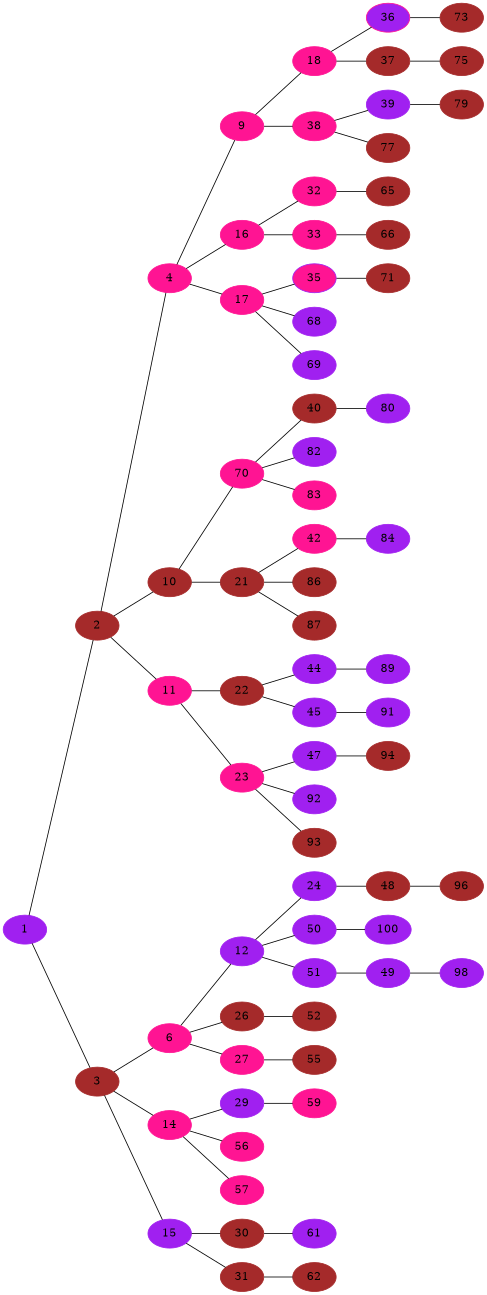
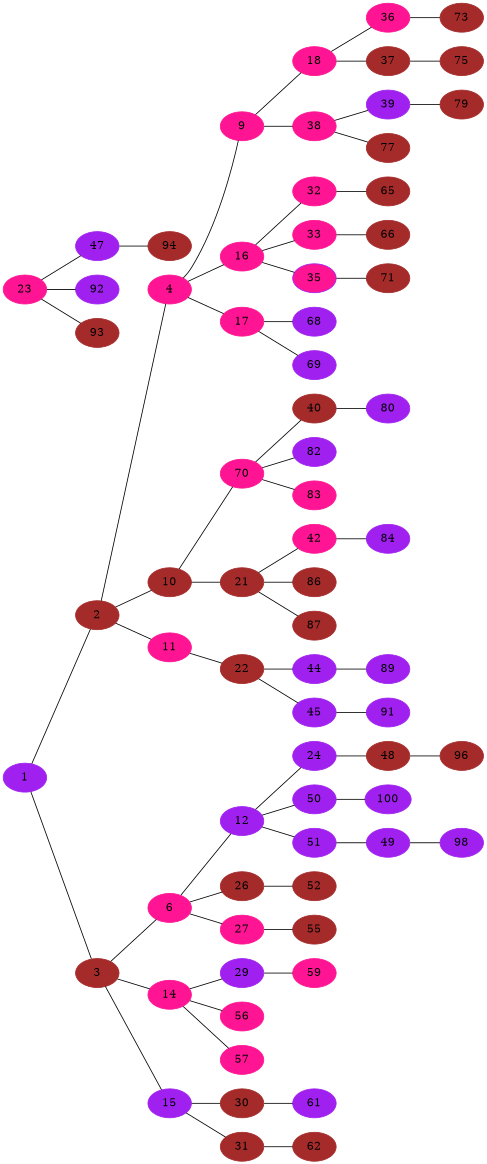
(388, 18) -> (388, 18)
(278, 289) -> (278, 267)
(206, 734) -> none
